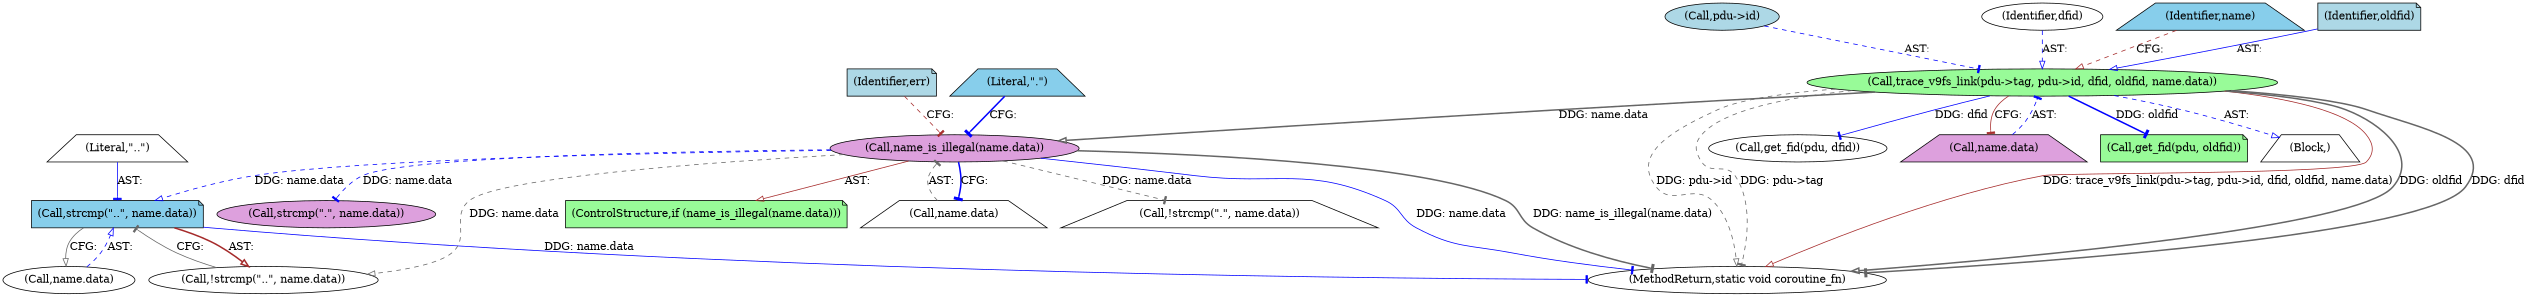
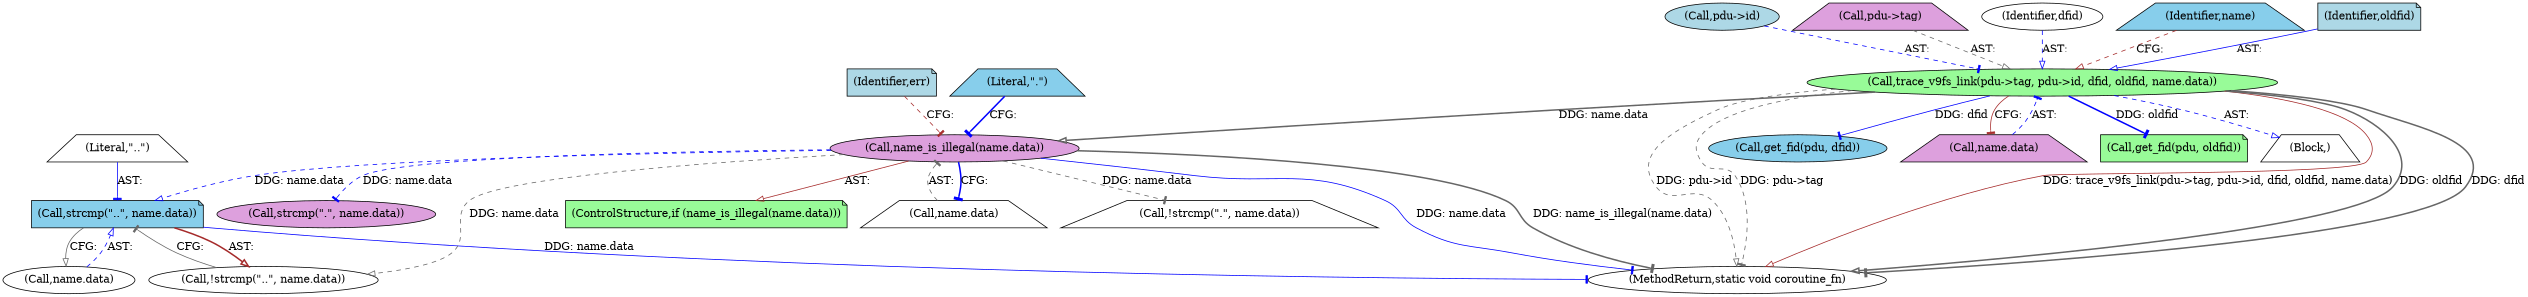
none -> (1880, 17)
(1798, 148) -> (1798, 148)
